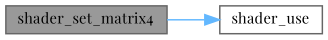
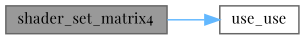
(271, 20) -> (259, 20)
